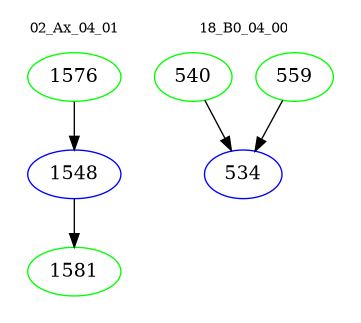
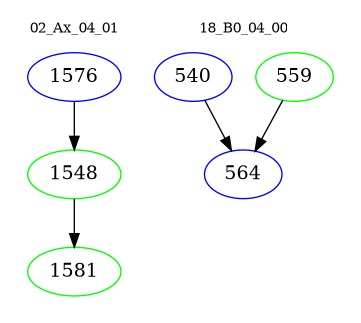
(74, 77) -> (74, 77)
(193, 77) -> (193, 77)
(74, 174) -> (74, 174)
(243, 174) -> (243, 174)
